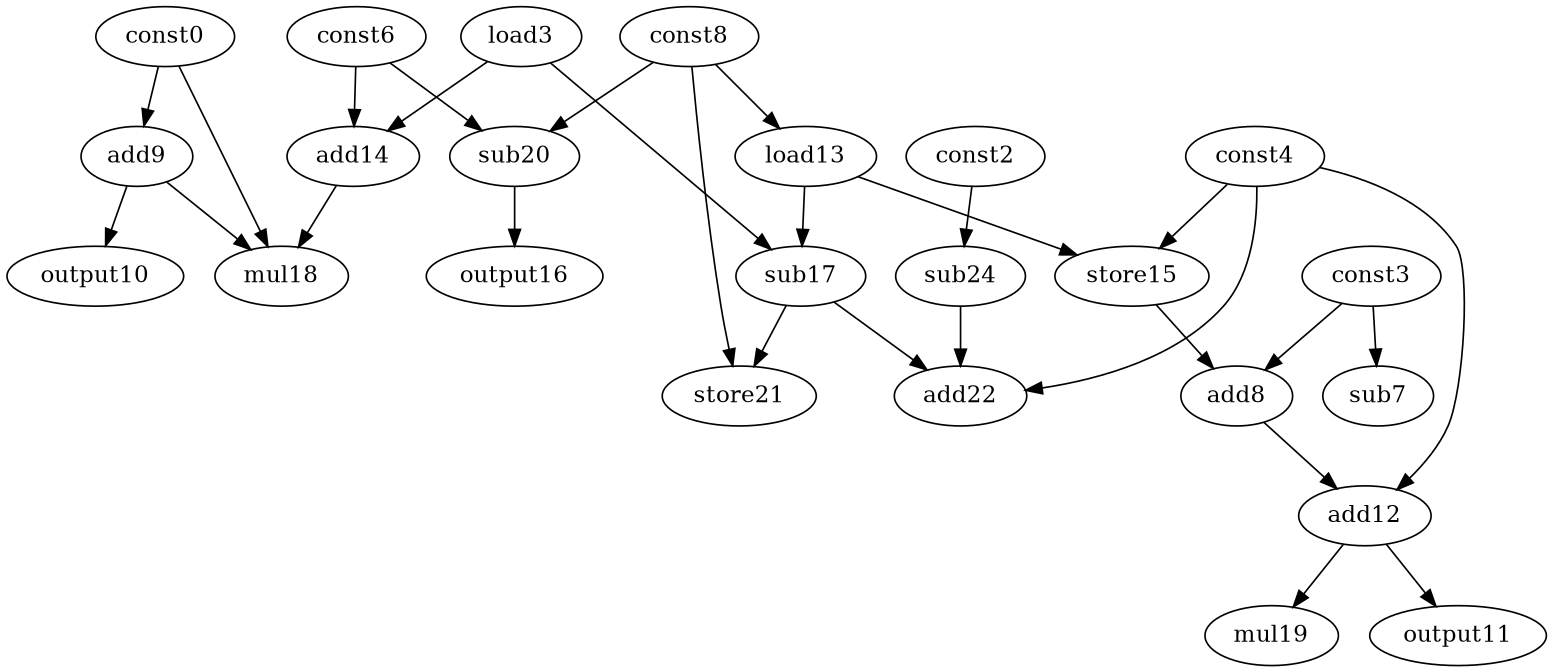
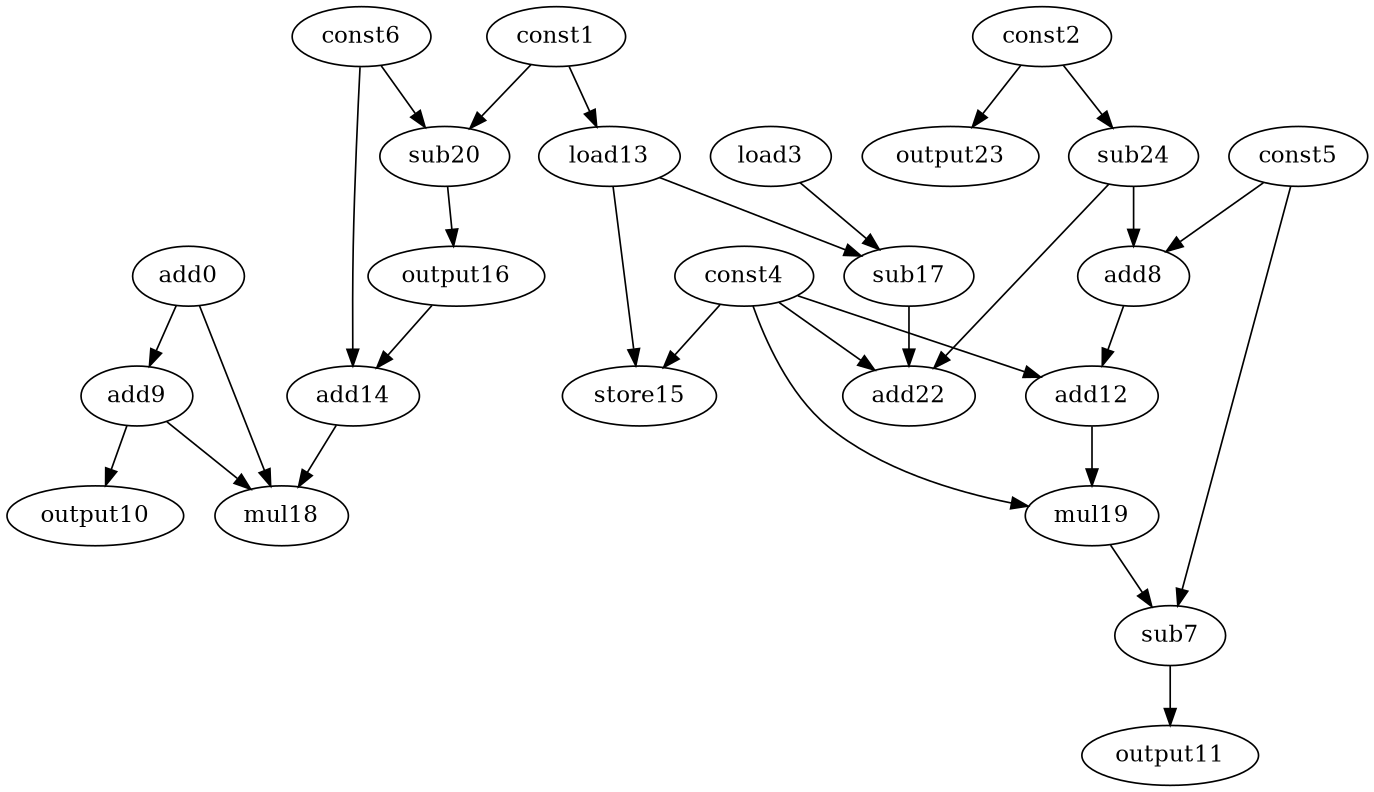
(165, 37) -> (189, 276)
(689, 37) -> (556, 37)
(447, 90) -> (410, 330)
none -> (951, 156)
(1372, 276) -> (1298, 156)
(1179, 330) -> (1134, 208)
(739, 396) -> none
none -> (851, 443)
none -> (1127, 569)
(1406, 569) -> (1170, 687)
